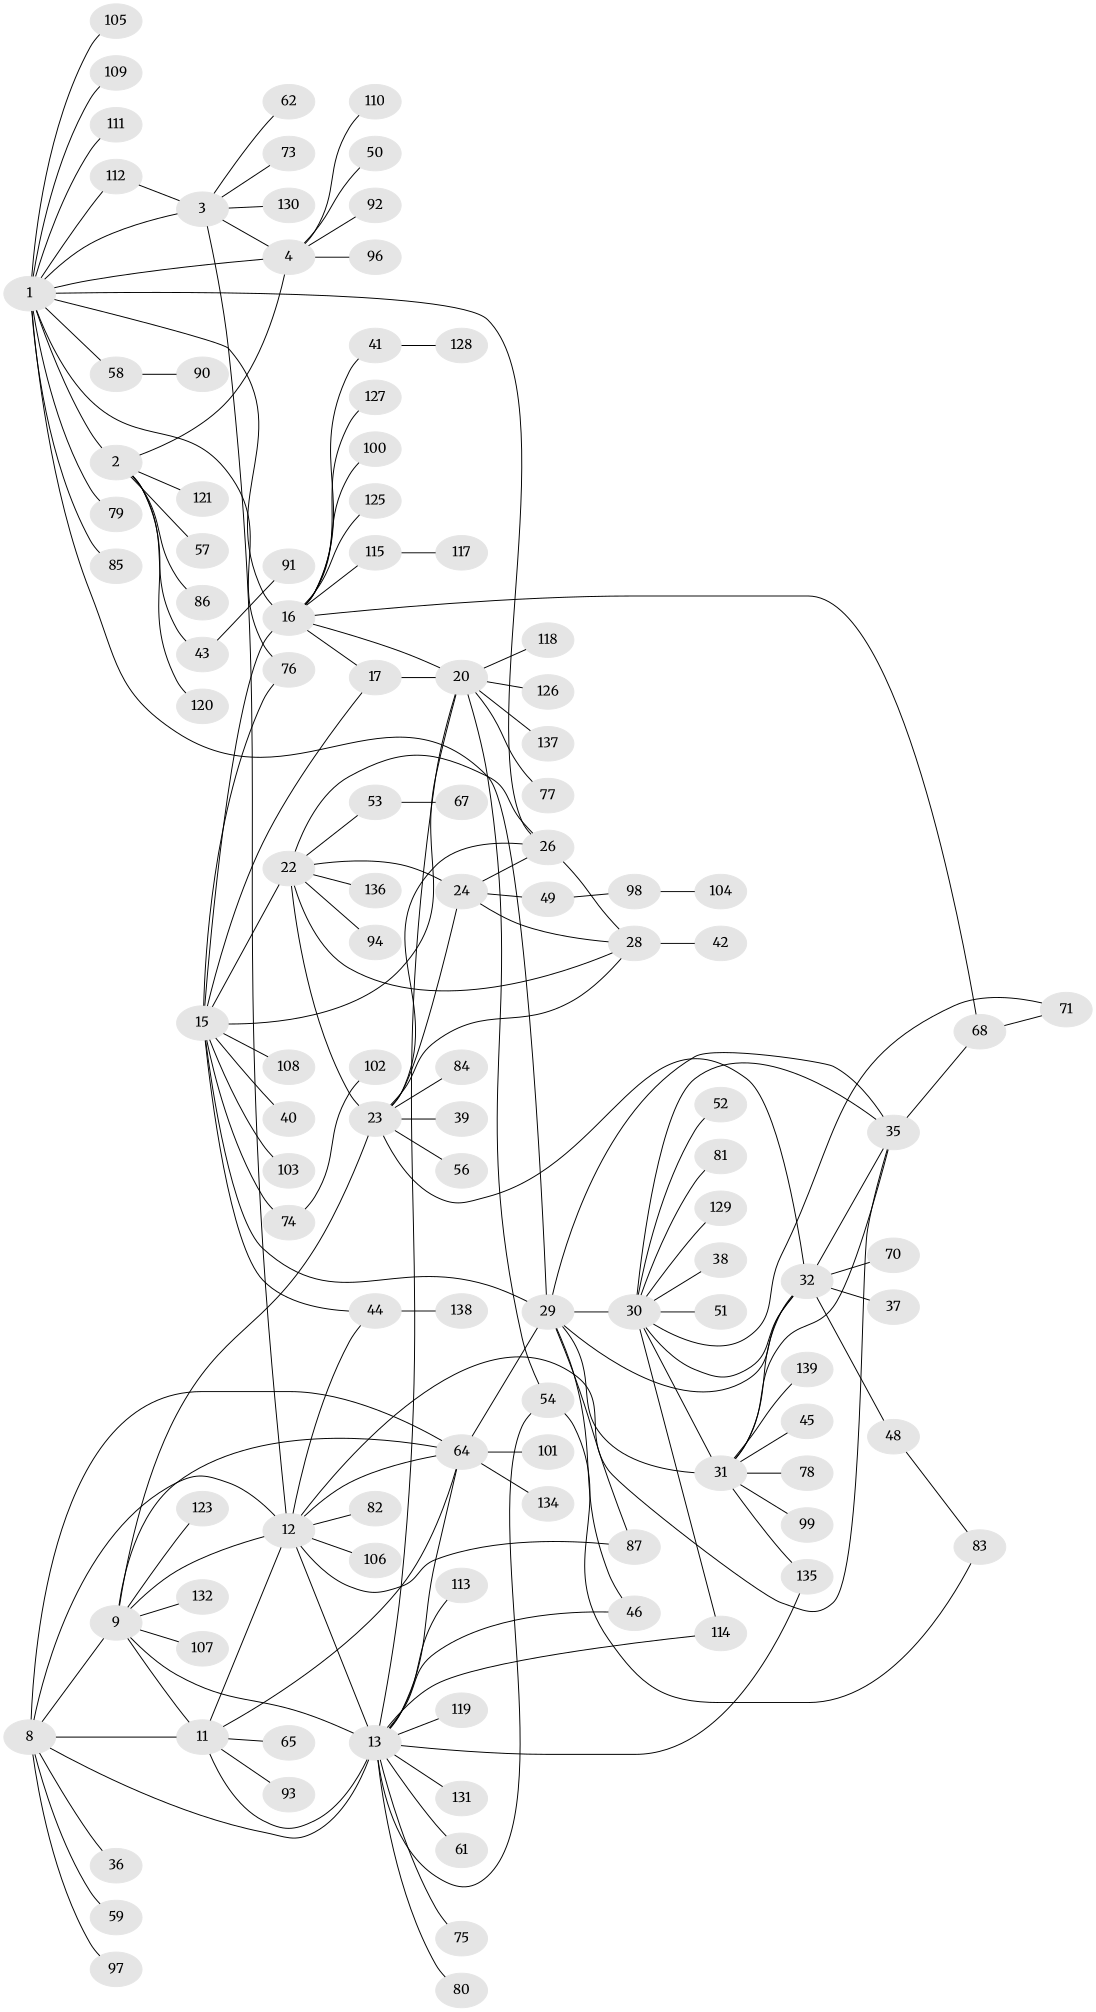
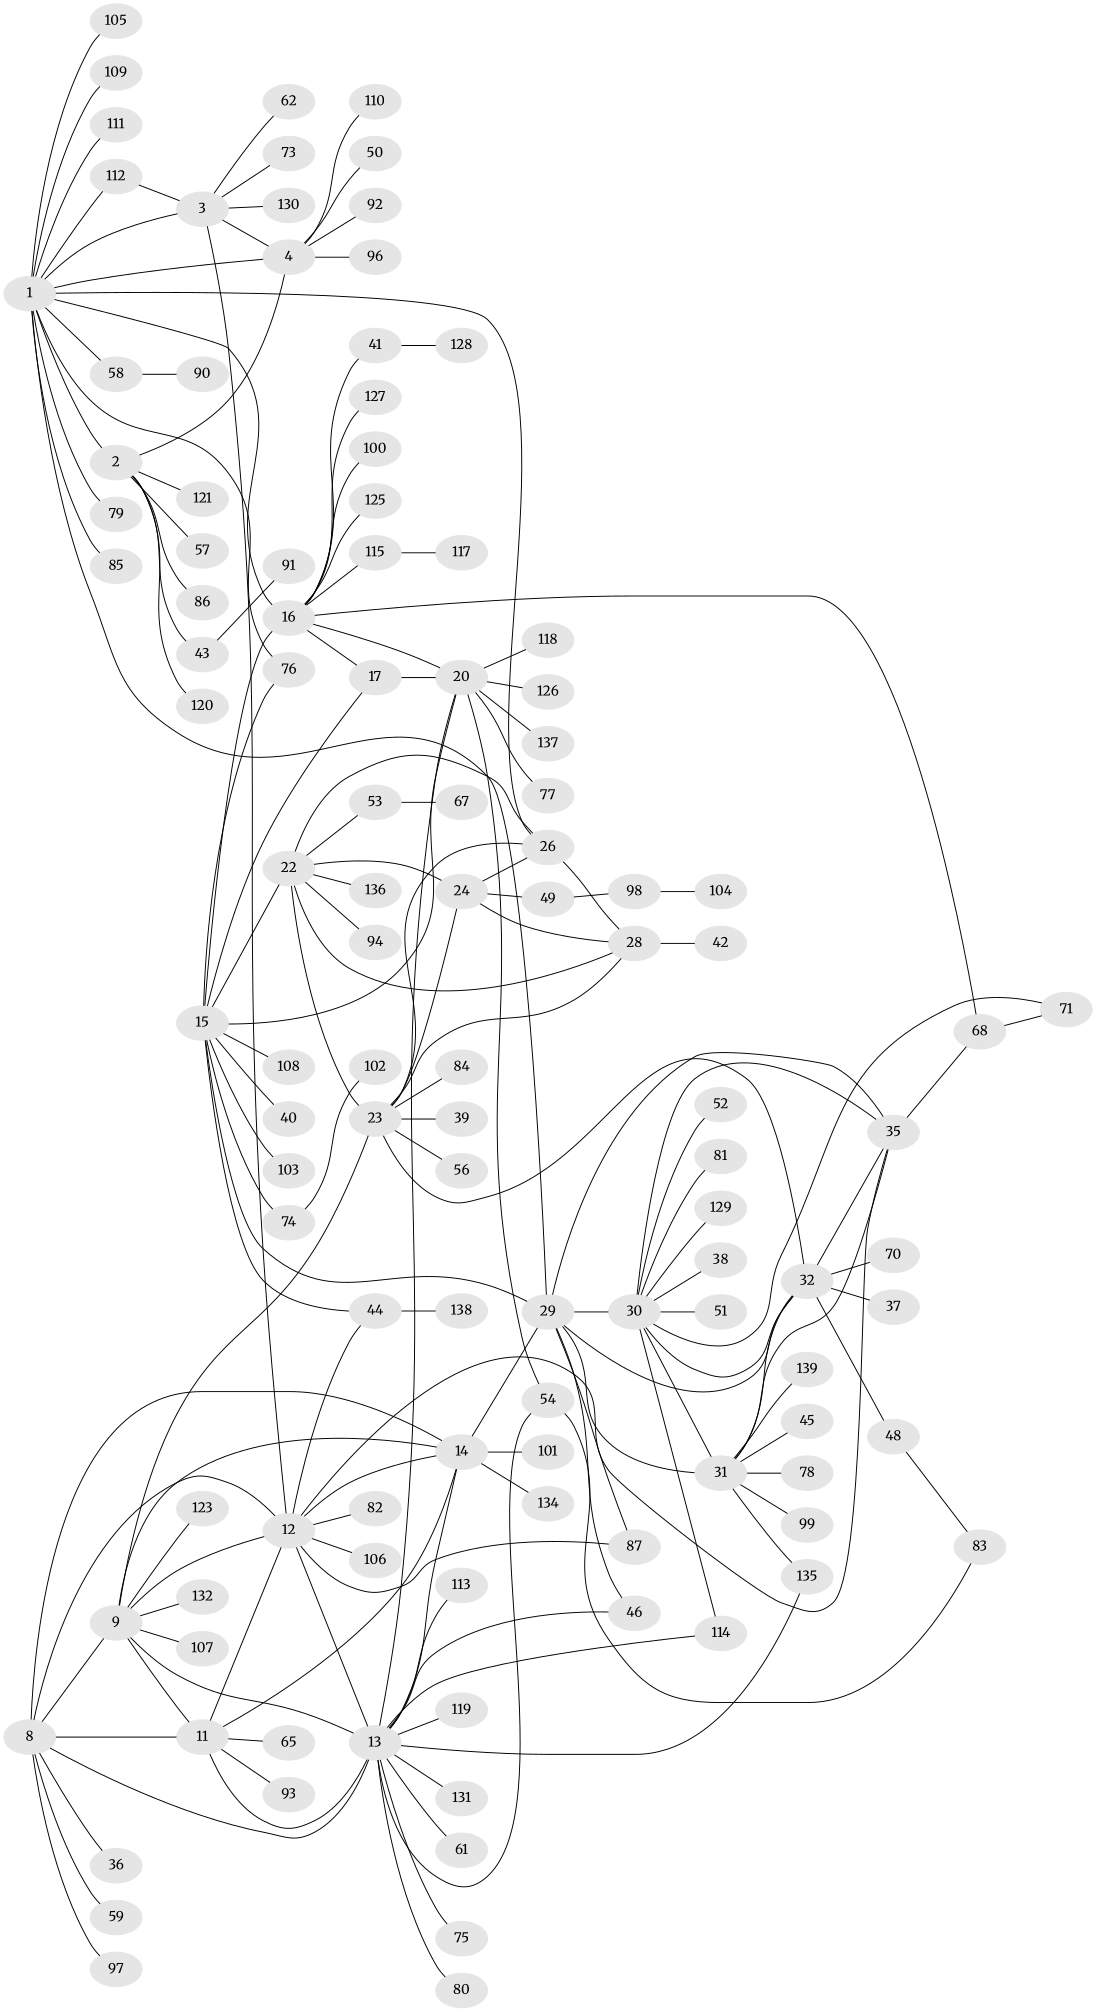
(462, 1452) -> (462, 1452)
